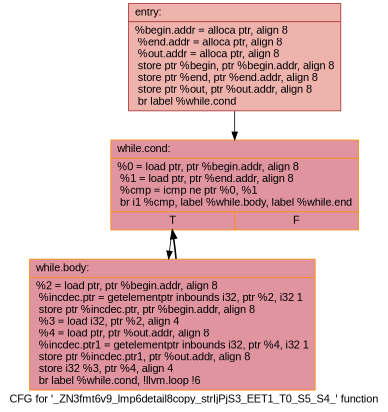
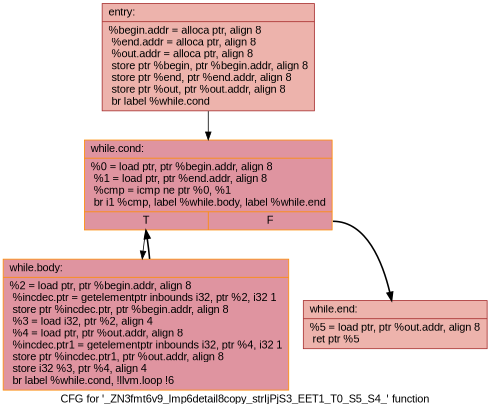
none -> (395, 325)
